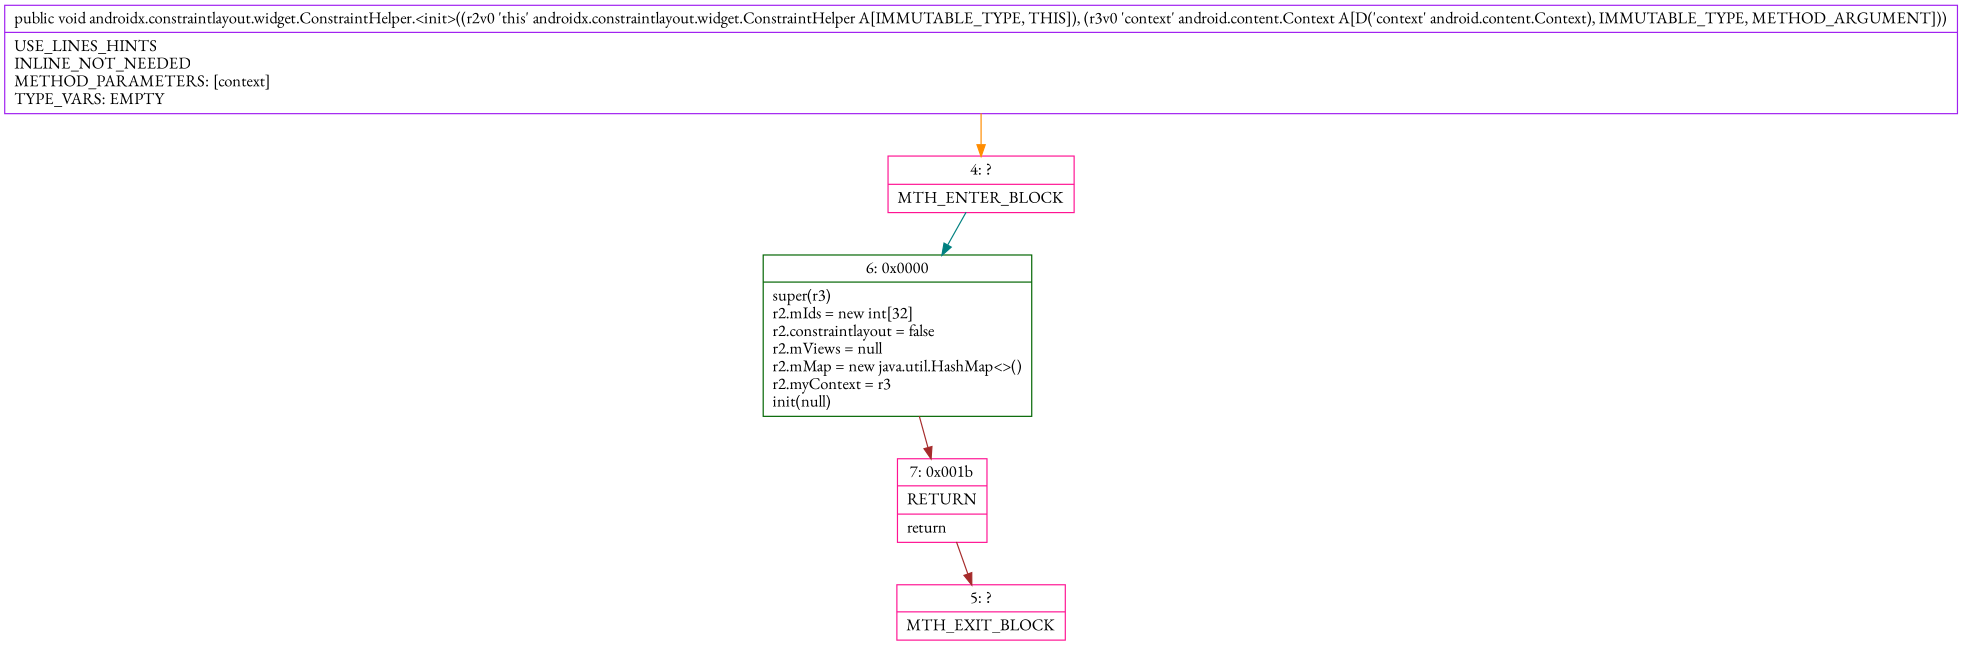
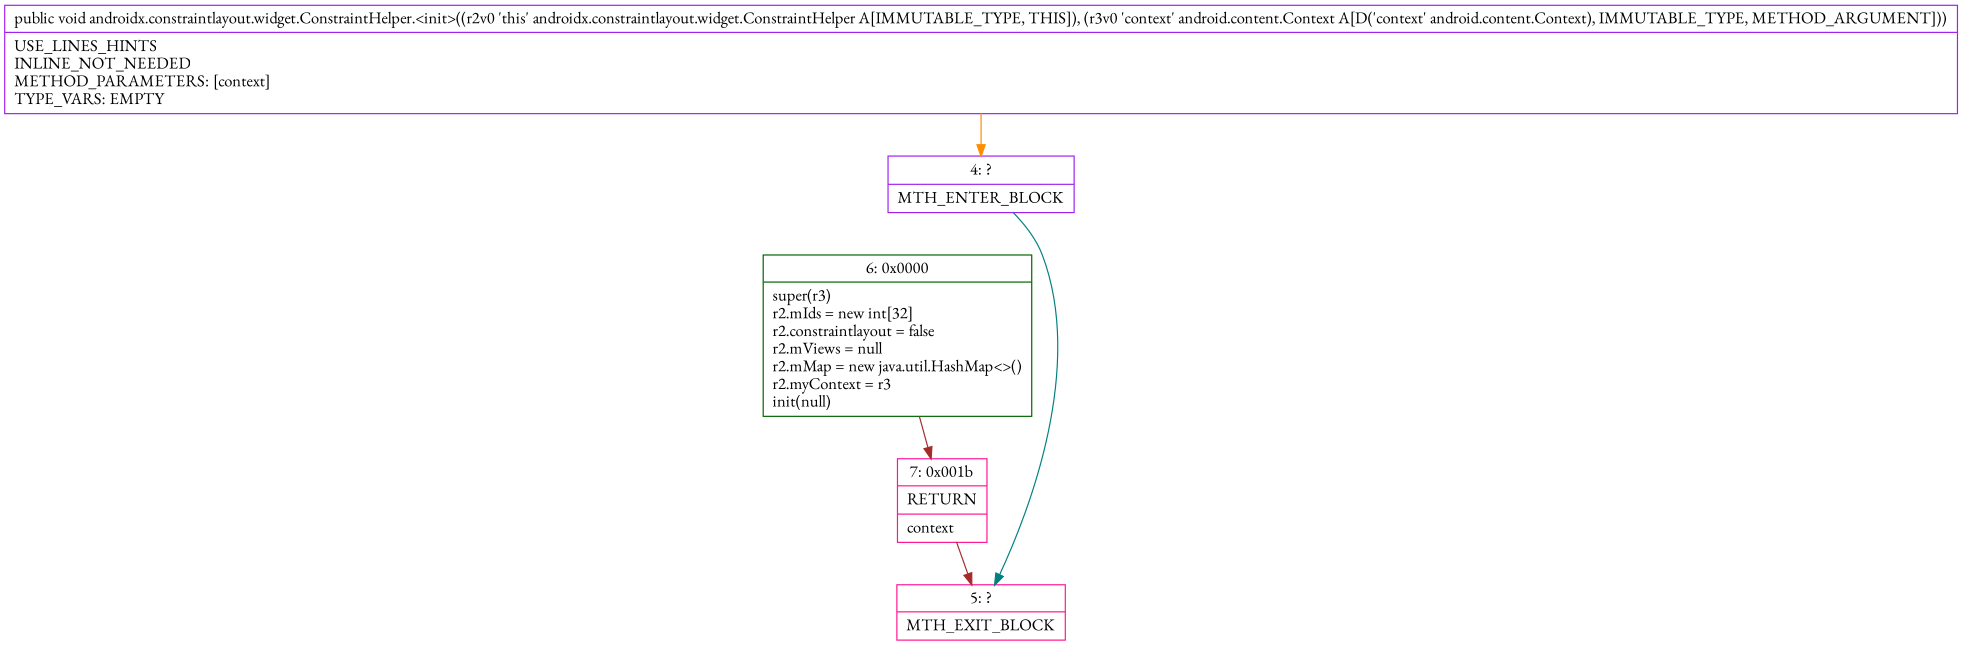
(981, 184) -> (981, 184)
(957, 228) -> (1055, 392)
(927, 528) -> (930, 528)
